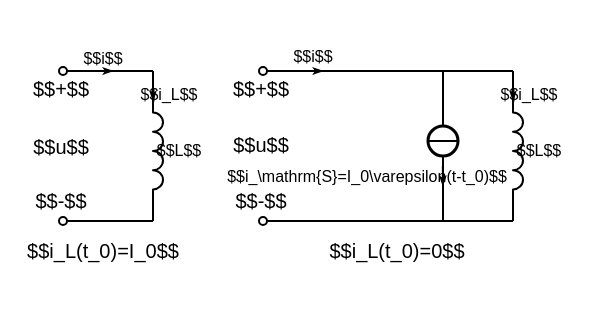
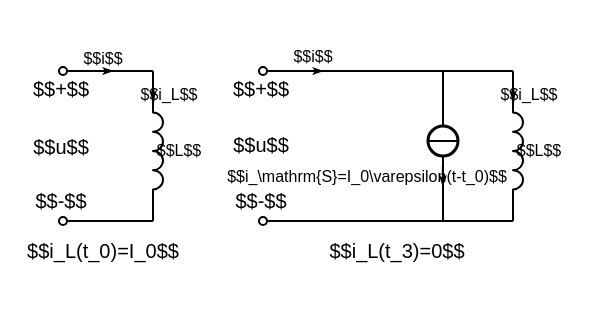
(398, 251) -> (398, 251)
